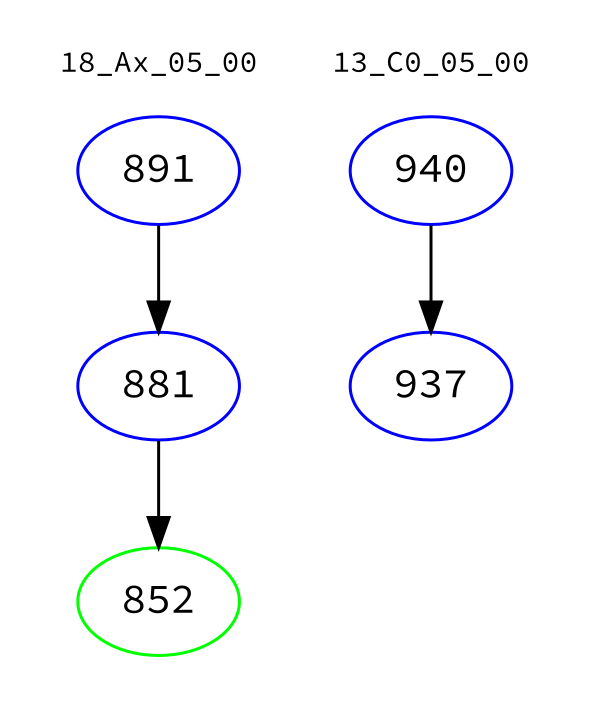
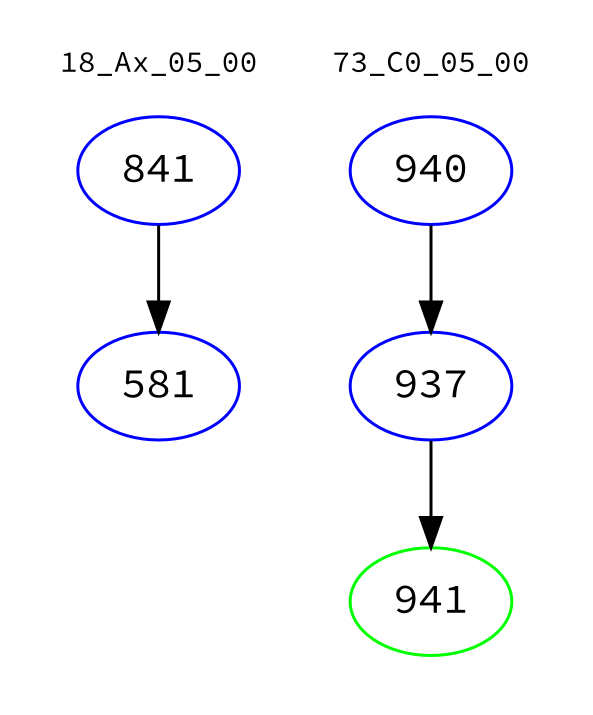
(432, 64) -> (432, 64)
(159, 171) -> (159, 171)
(159, 386) -> (159, 386)
(159, 602) -> none
none -> (431, 602)
